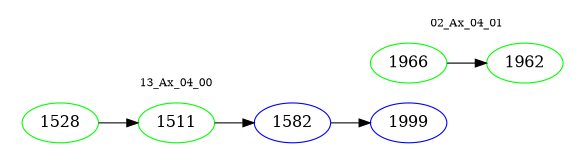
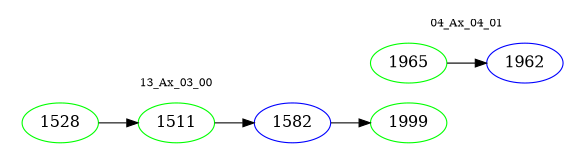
(467, 24) -> (467, 24)
(409, 63) -> (409, 63)
(525, 63) -> (525, 63)
(176, 84) -> (176, 84)
(409, 123) -> (409, 123)
